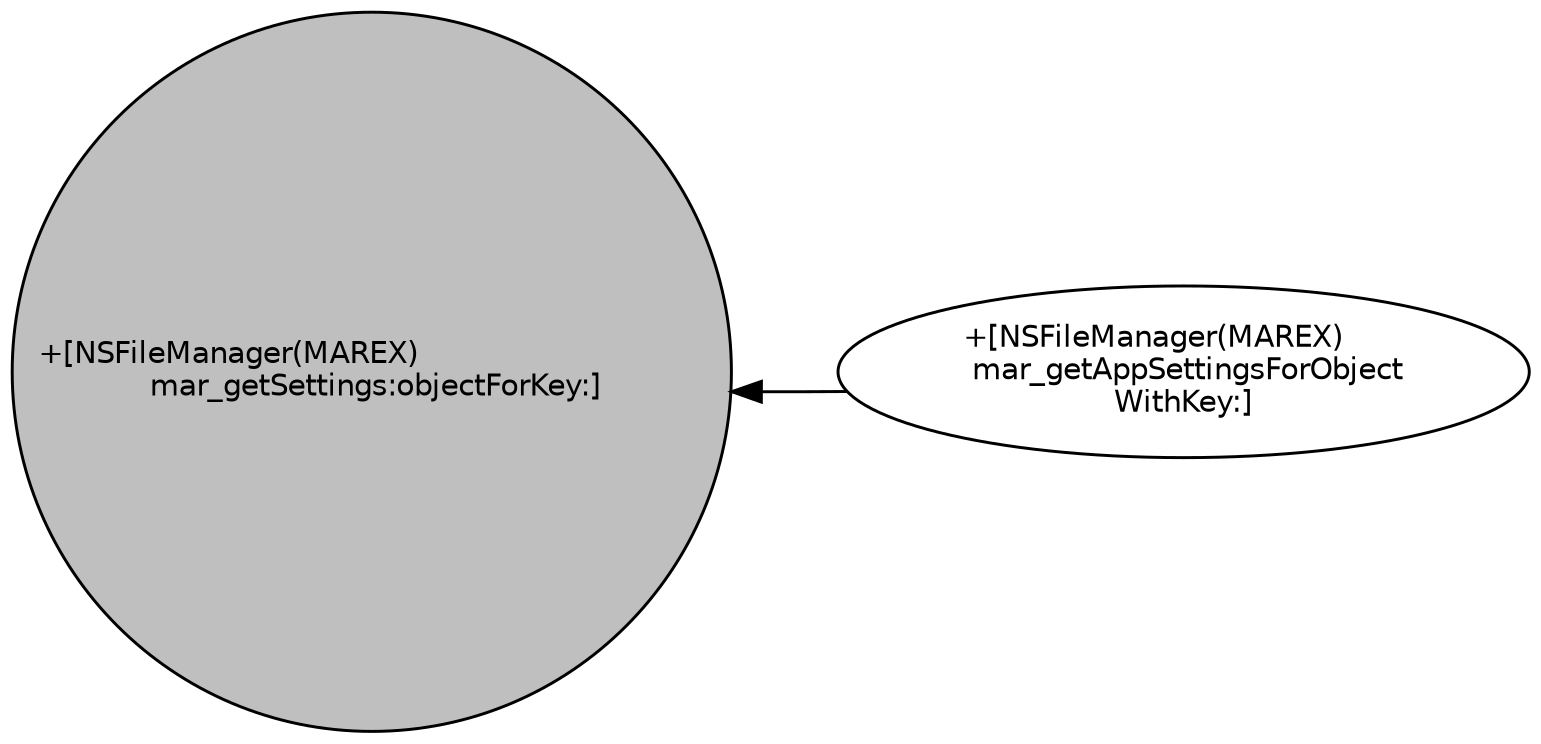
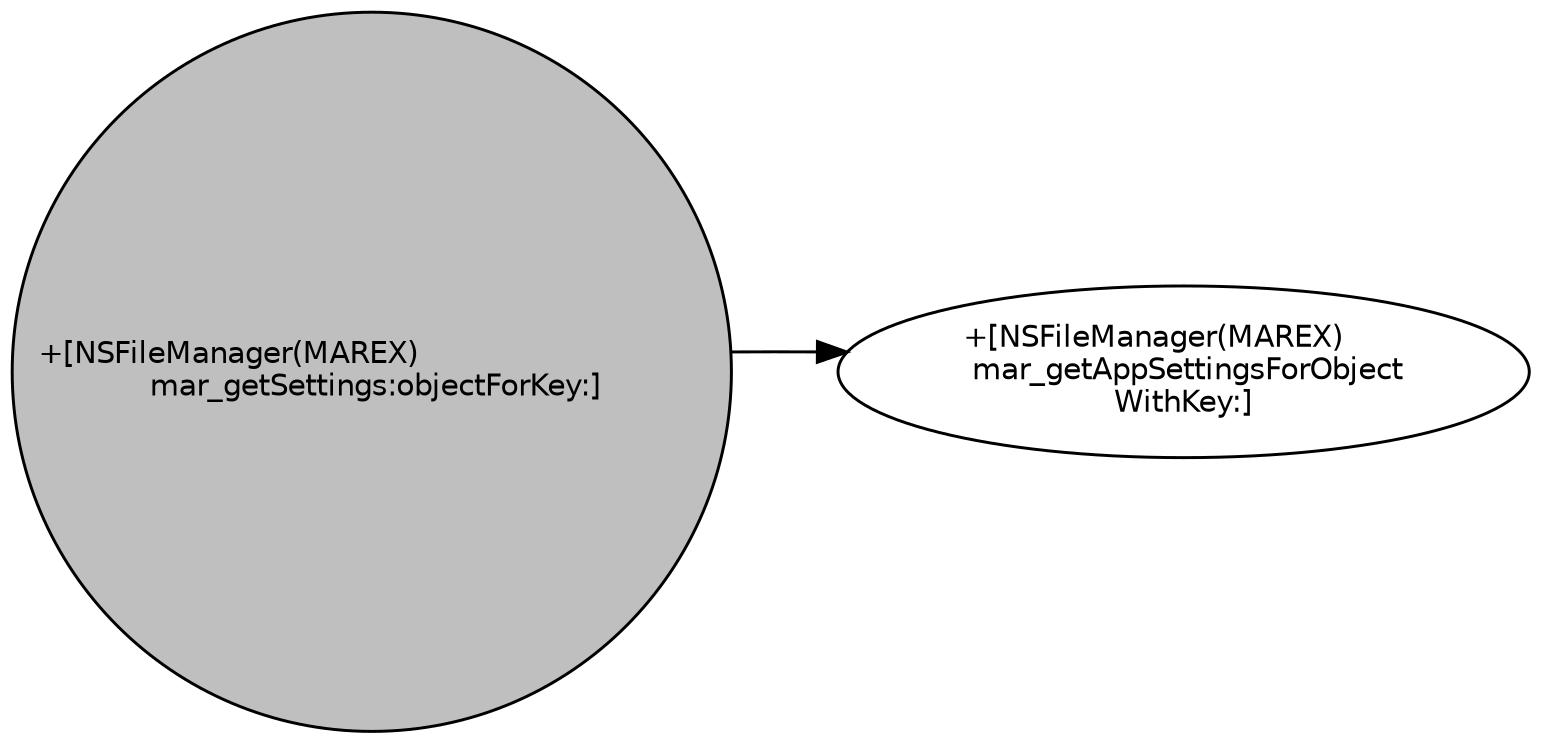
(804, 392) -> (774, 352)
